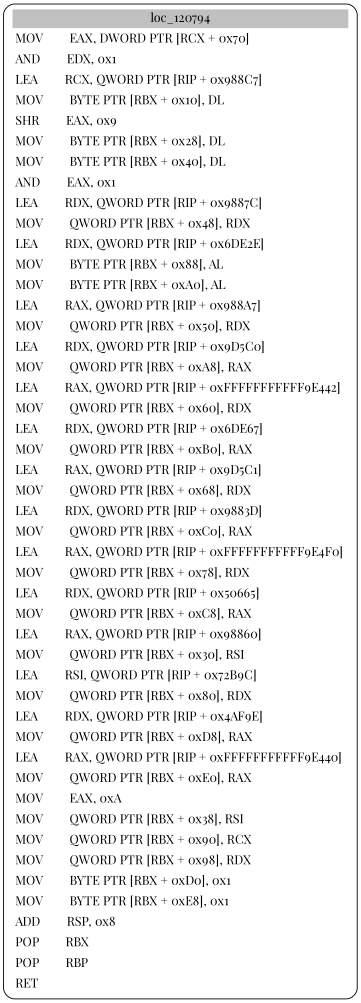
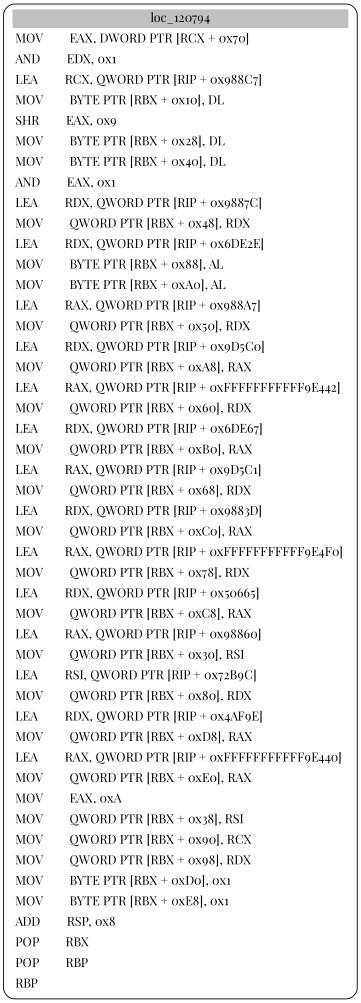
(40, 984) -> (40, 984)
